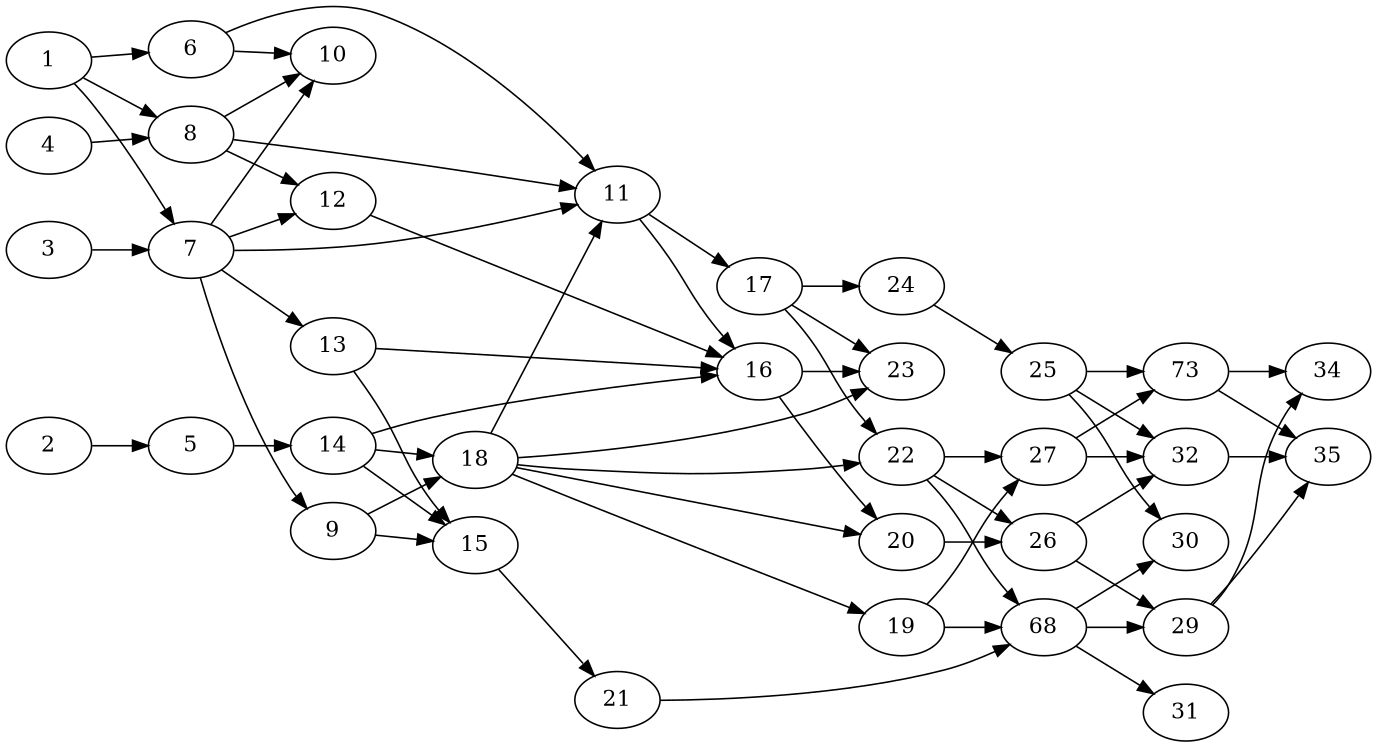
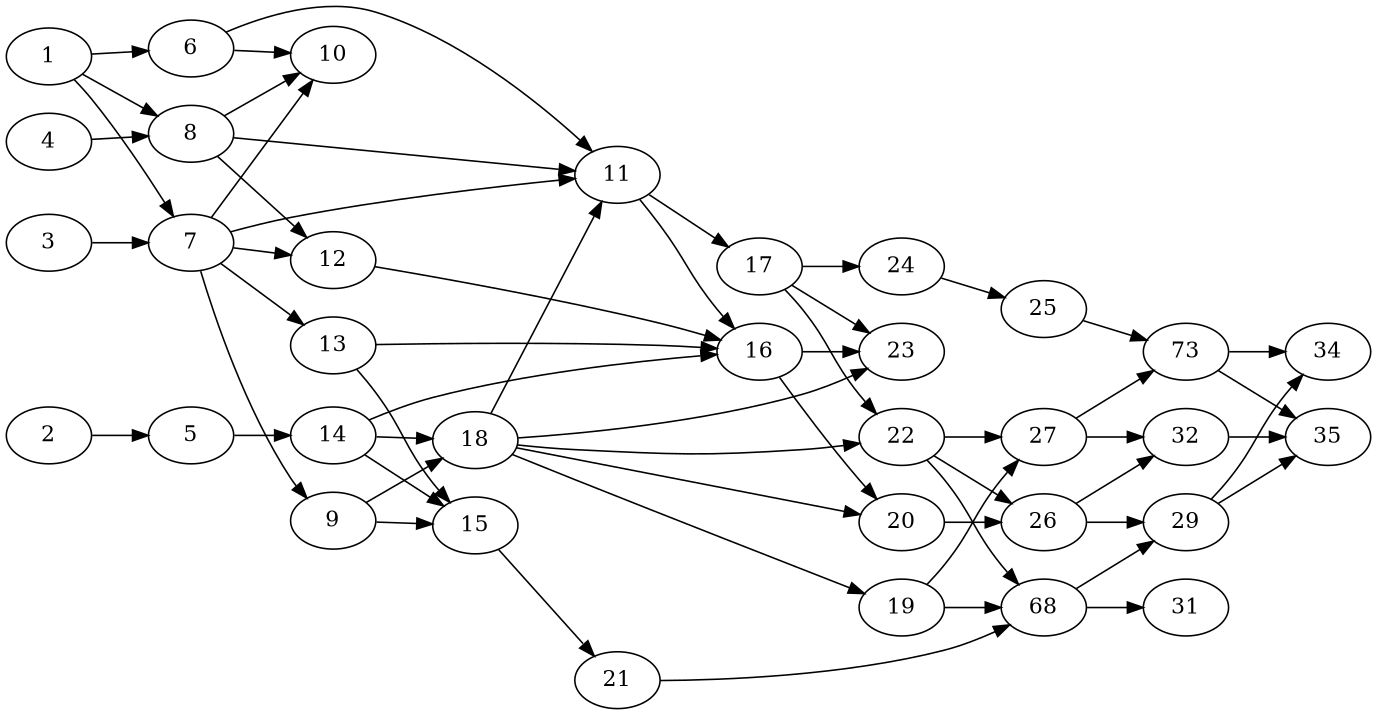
(1105, 408) -> none
(1186, 542) -> none
